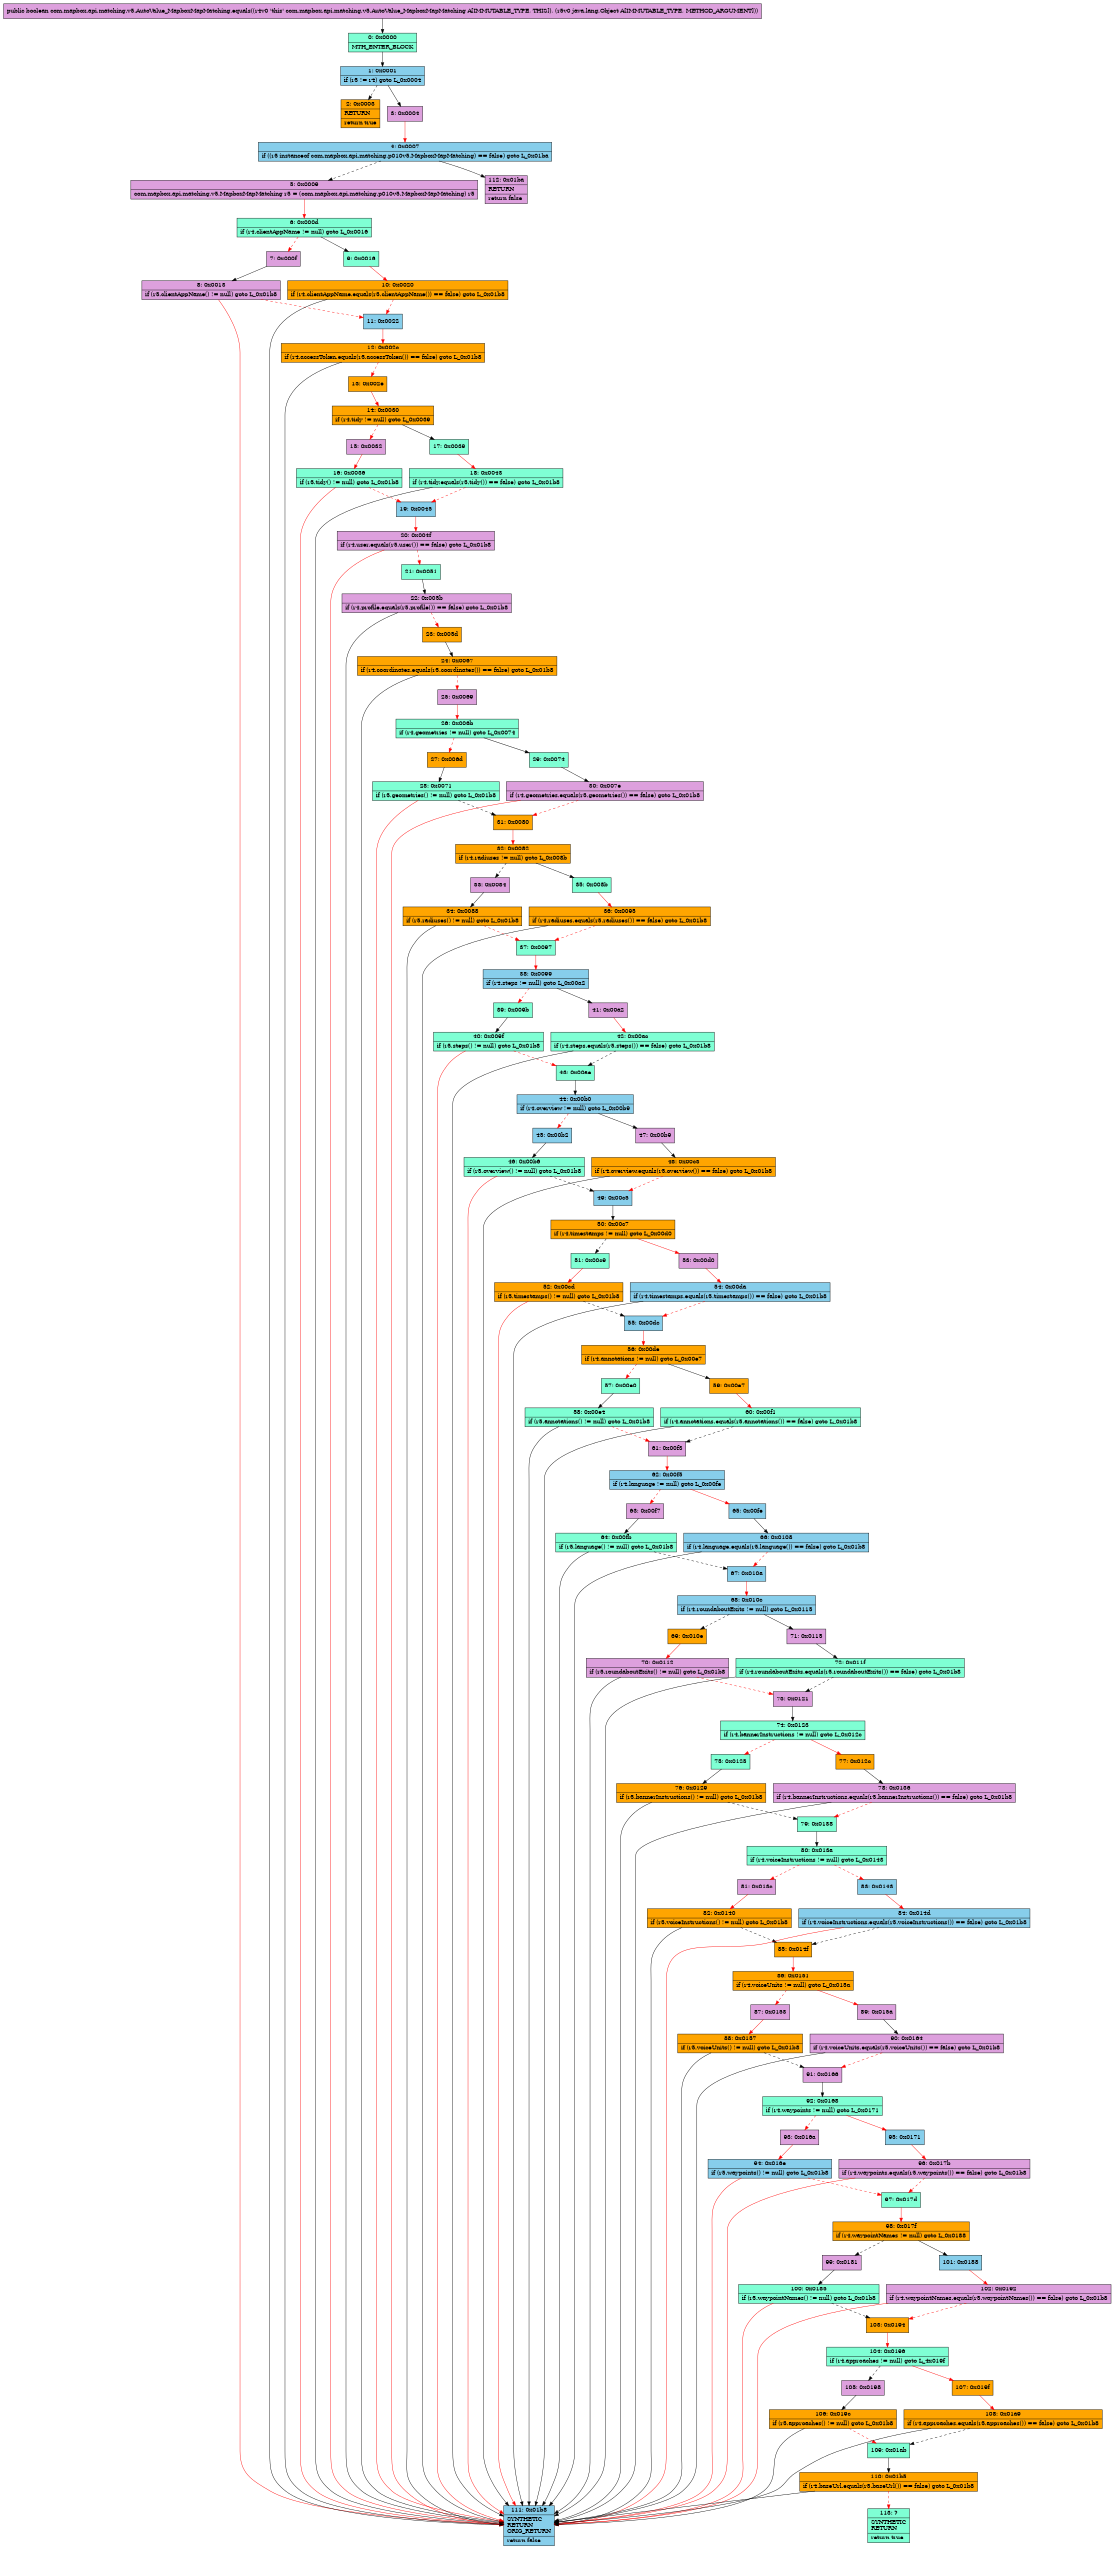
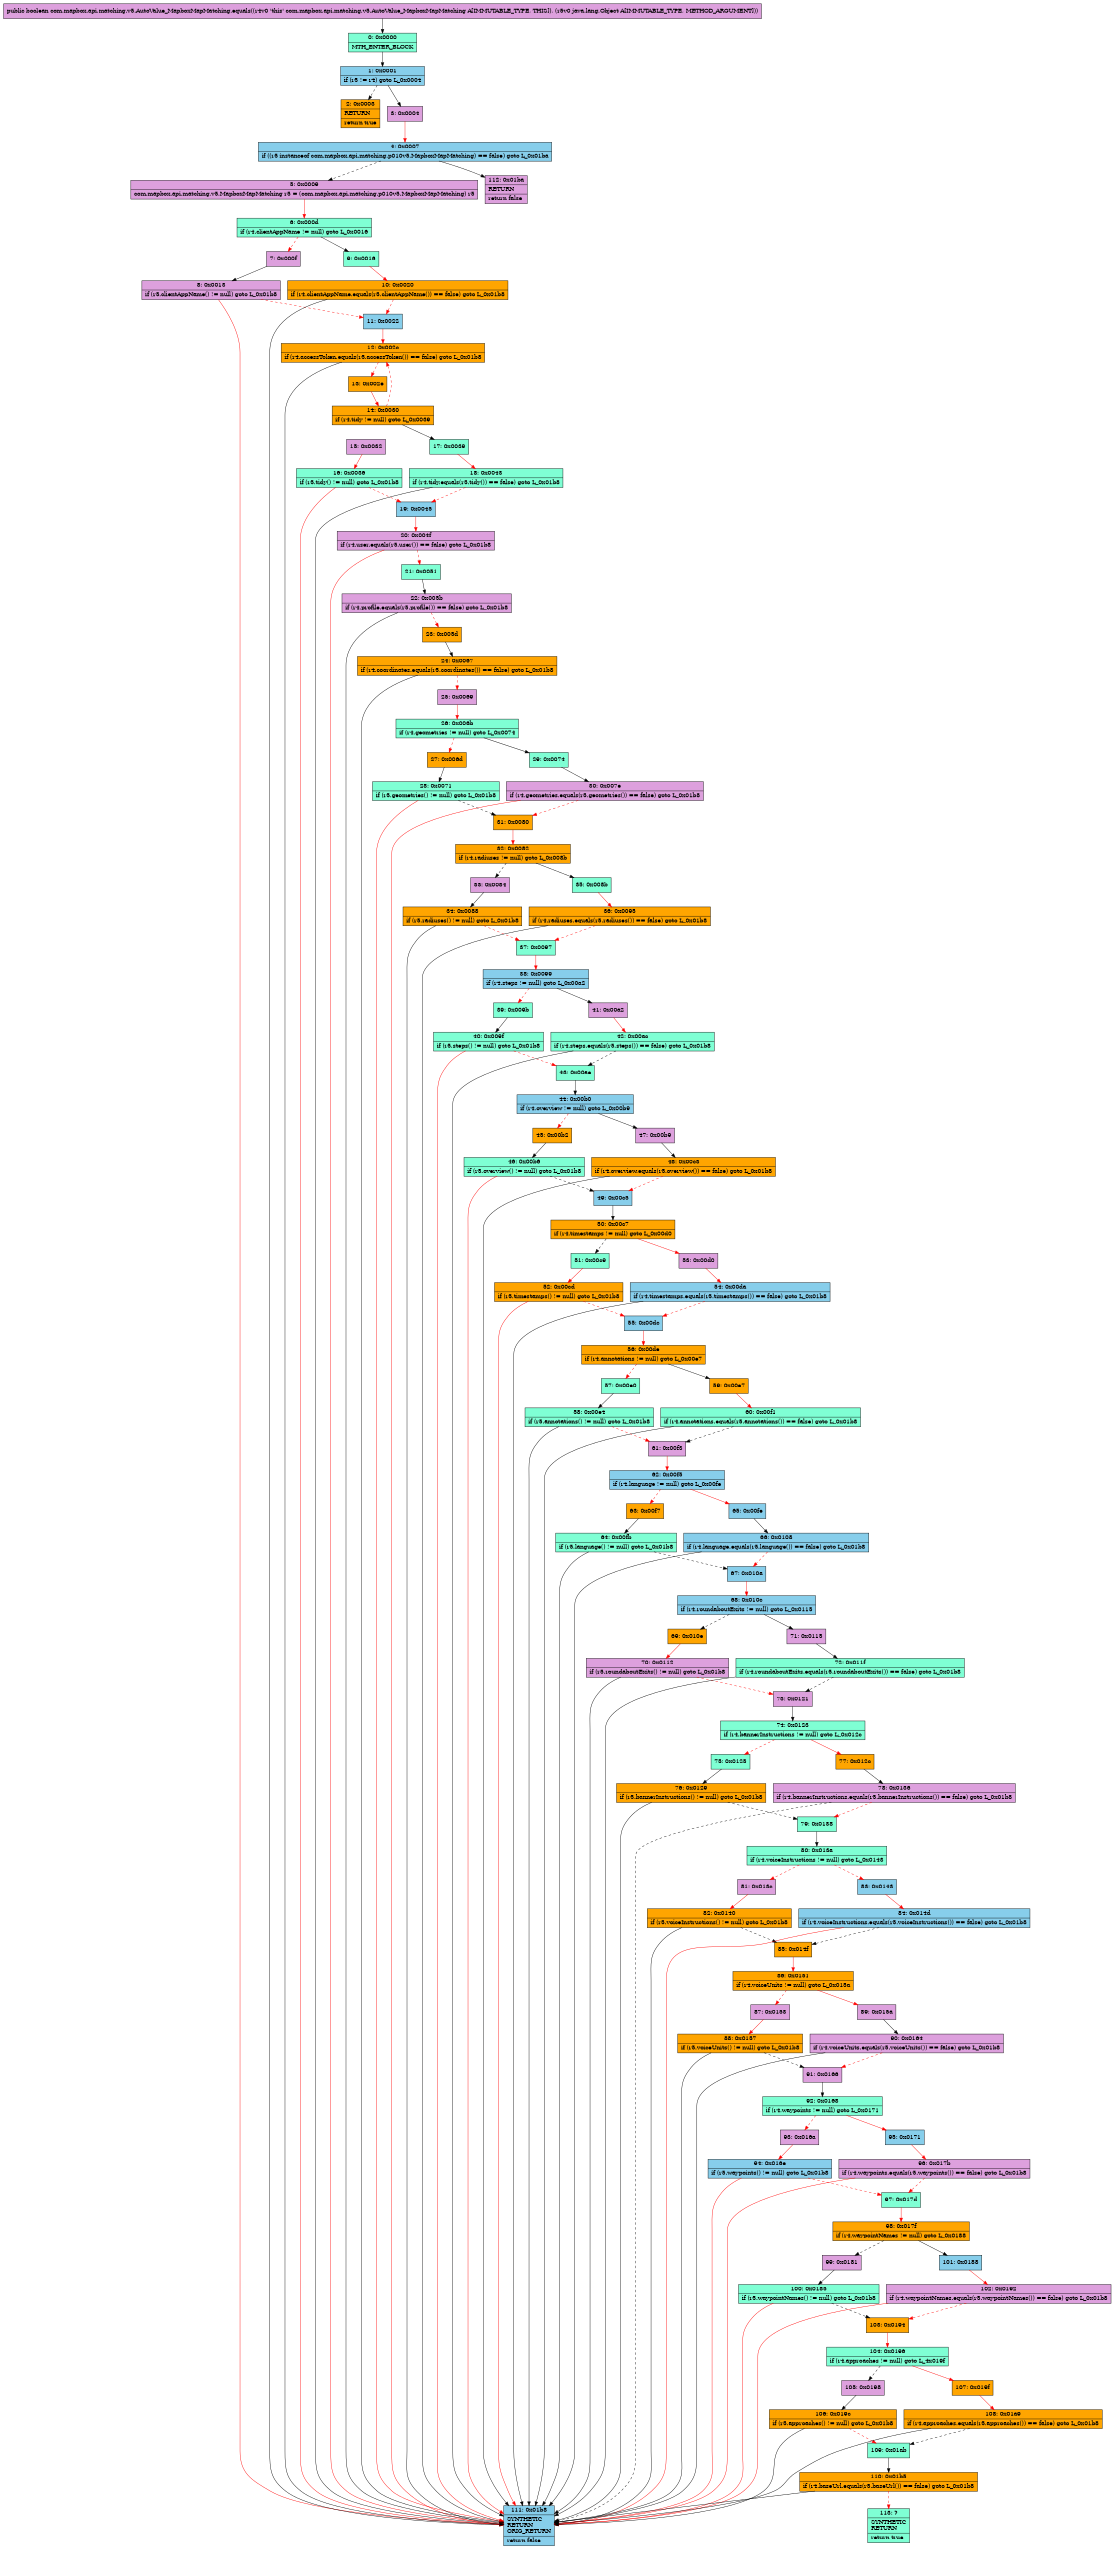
(375, 430) -> (391, 386)
(552, 1136) -> (552, 1136)
(597, 1306) -> (597, 1306)
(645, 1511) -> (645, 1511)
(636, 2108) -> (636, 2108)
